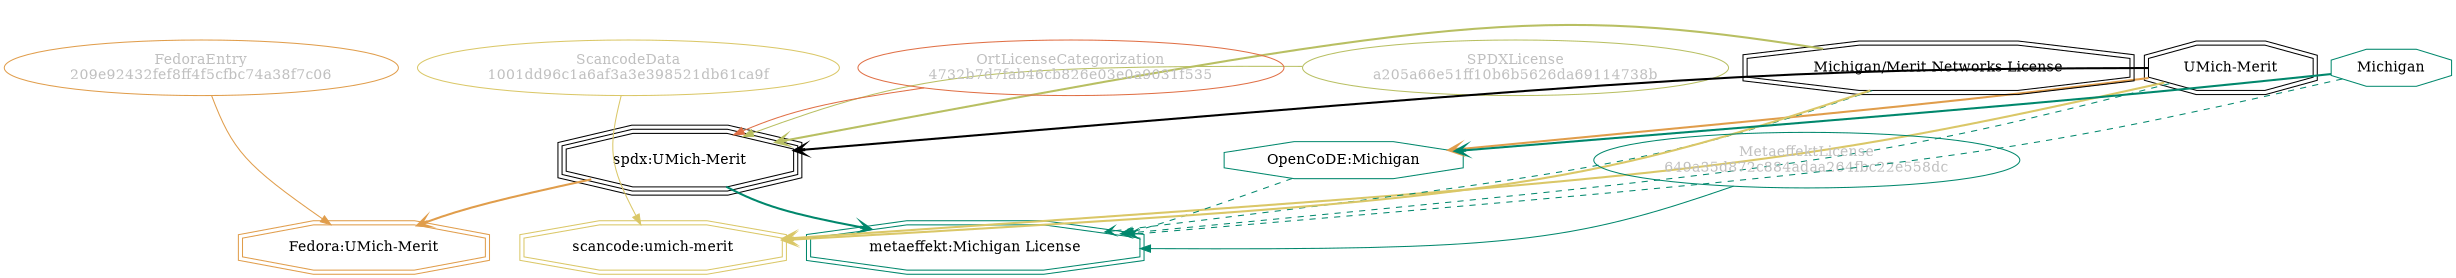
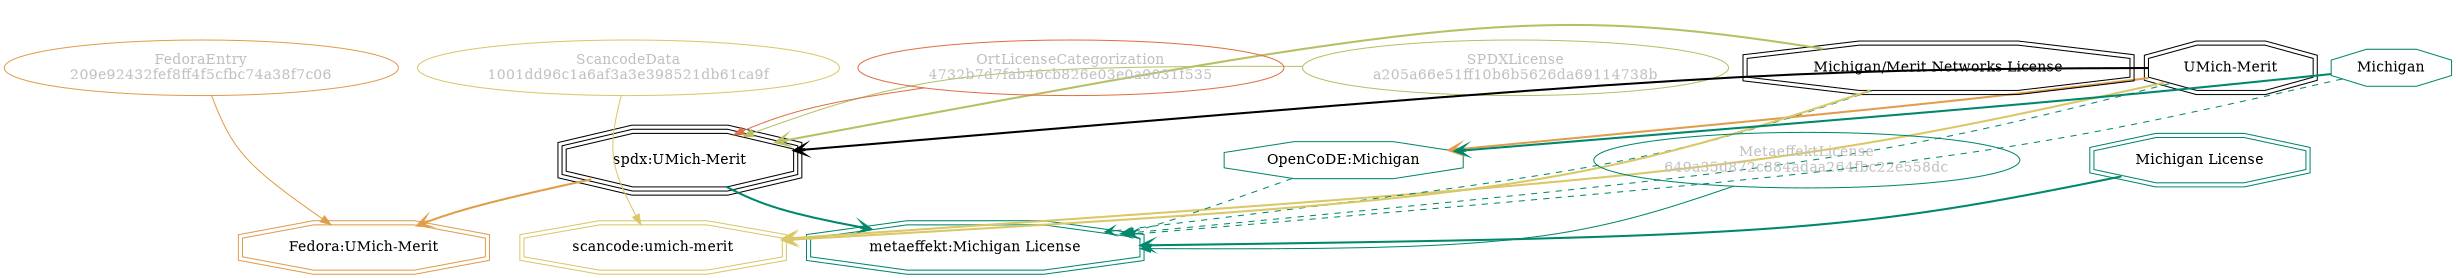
none -> (2200, 160)
